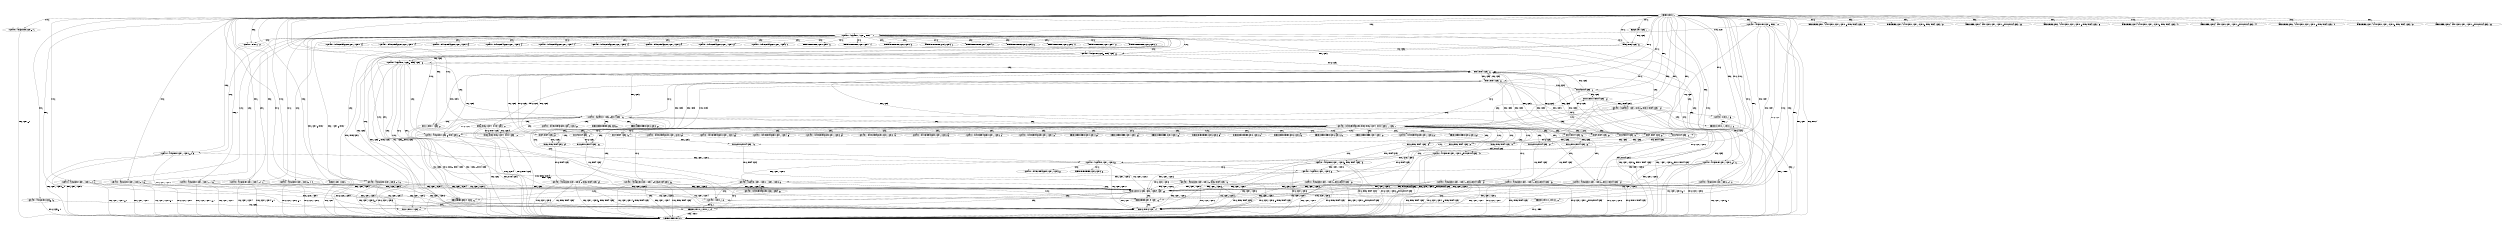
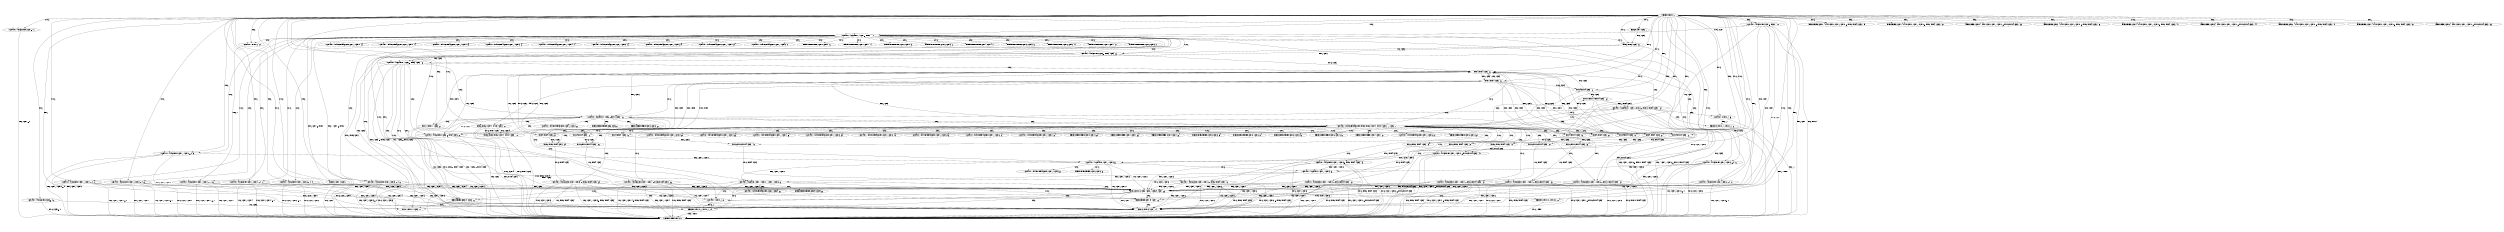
none -> (809, 191)
